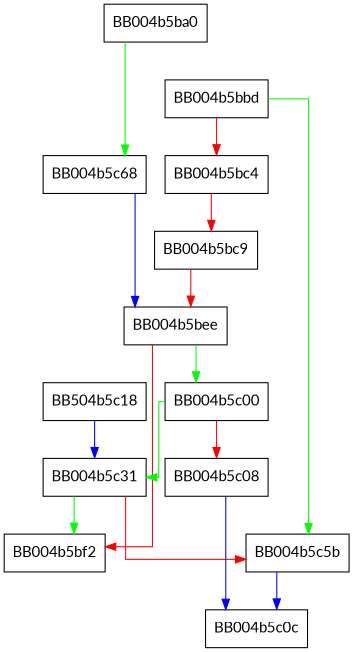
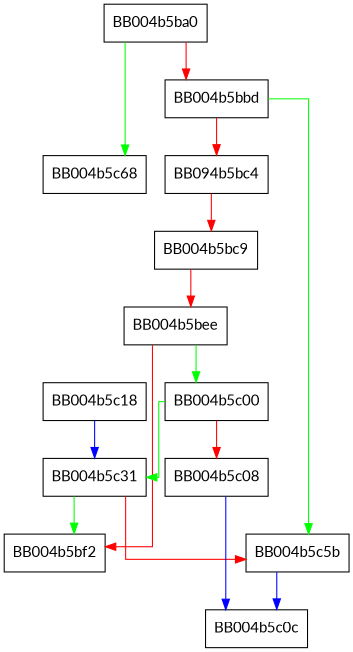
none -> (186, 56)
(217, 175) -> (217, 175)
(135, 245) -> none
(95, 402) -> (95, 402)
